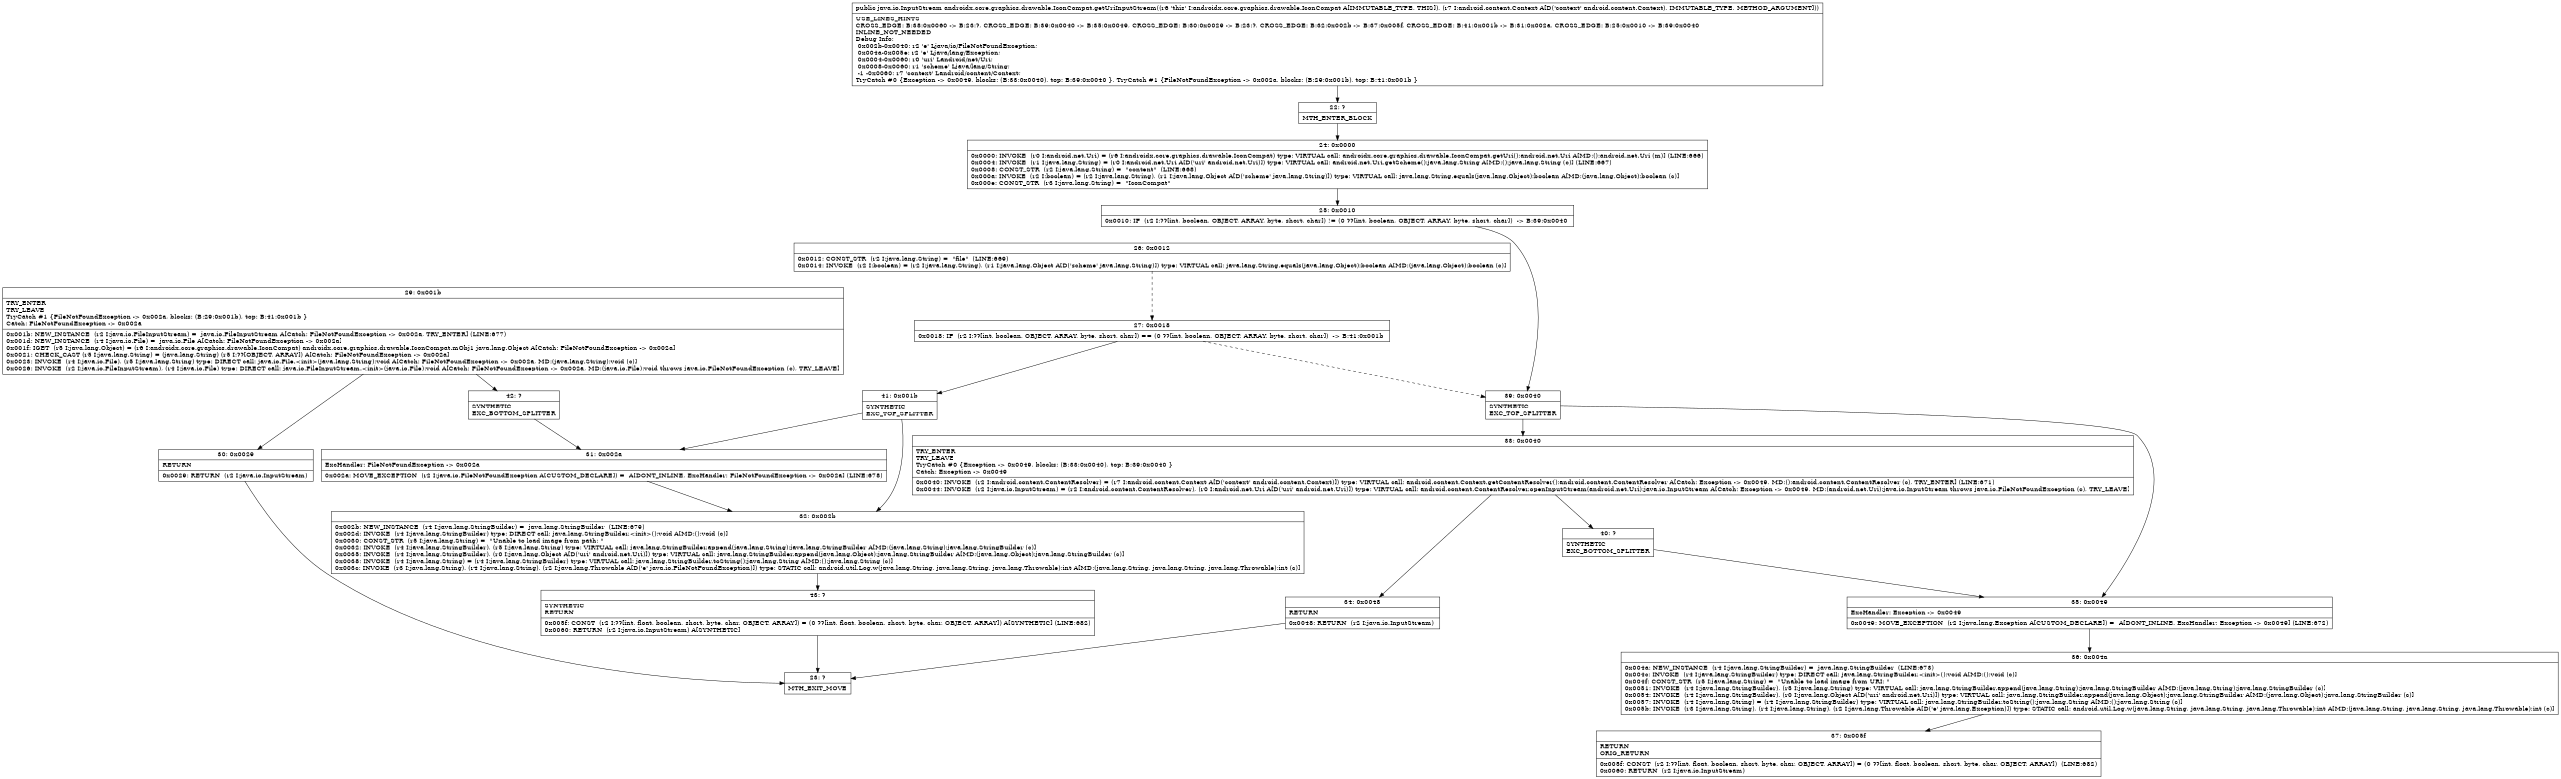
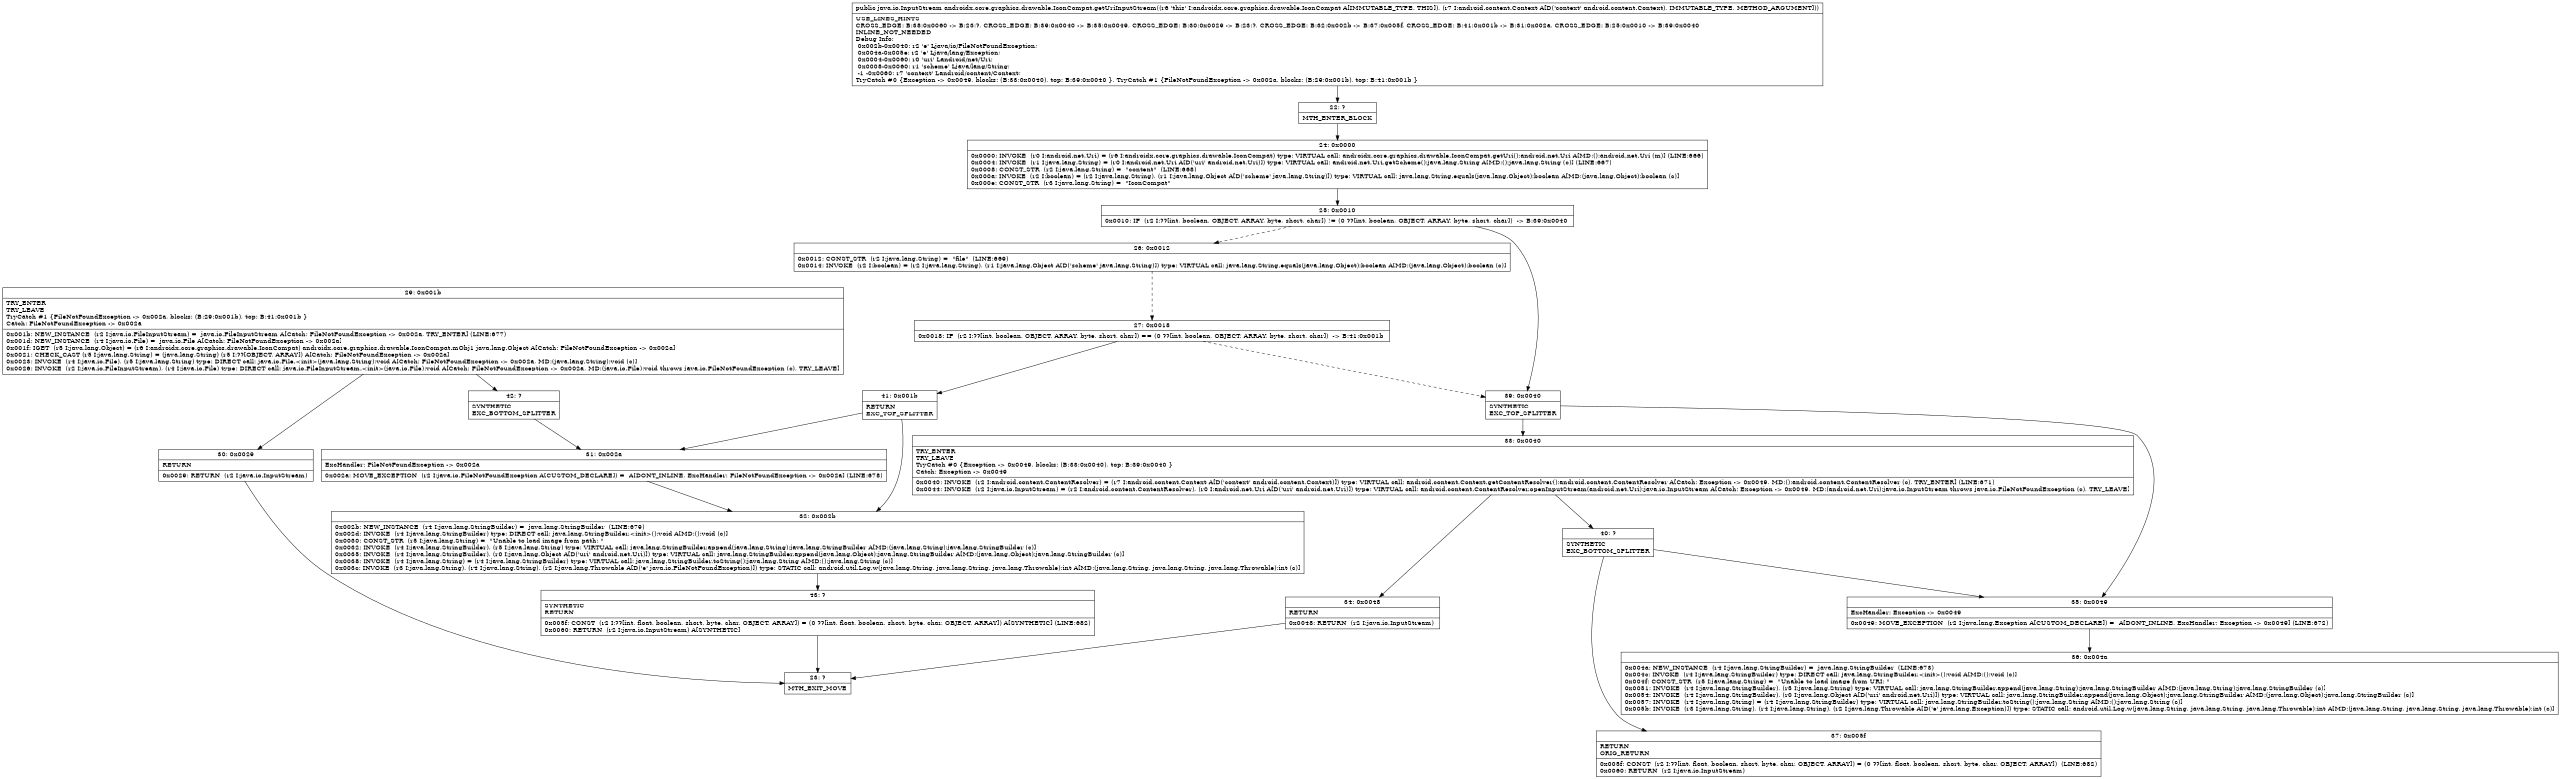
none -> (1255, 234)
(886, 407) -> (881, 407)
(1957, 722) -> (1593, 653)
